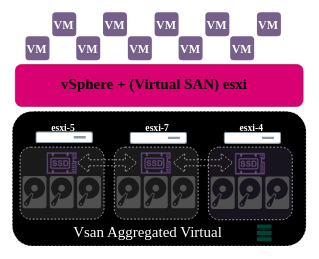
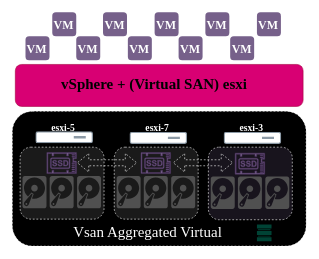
(252, 128) -> (252, 128)
